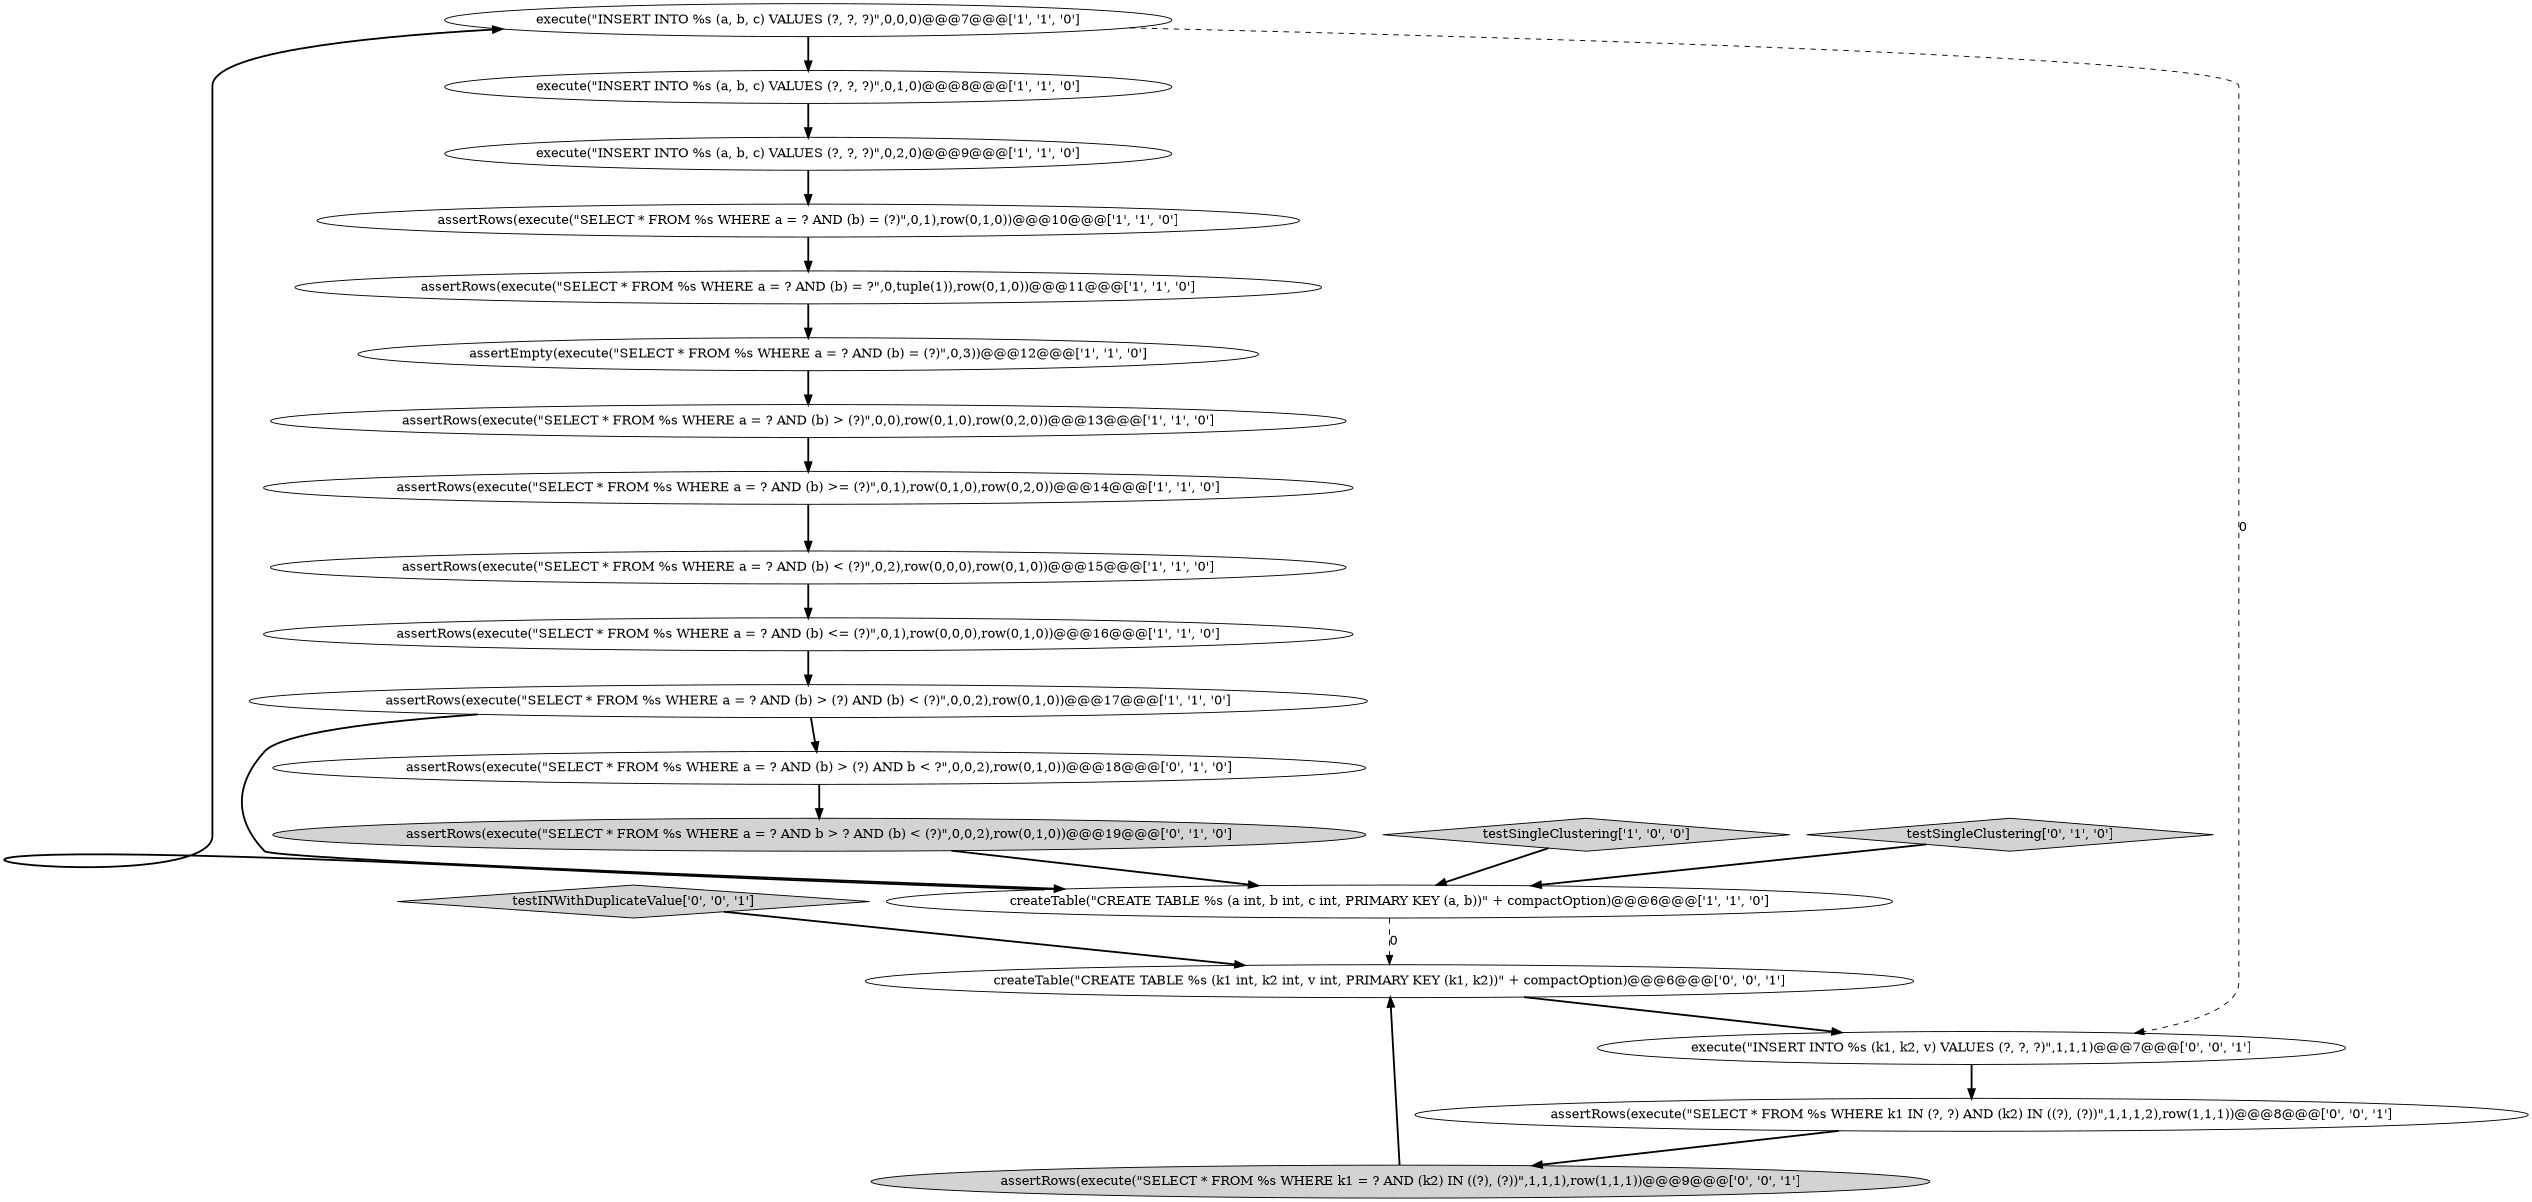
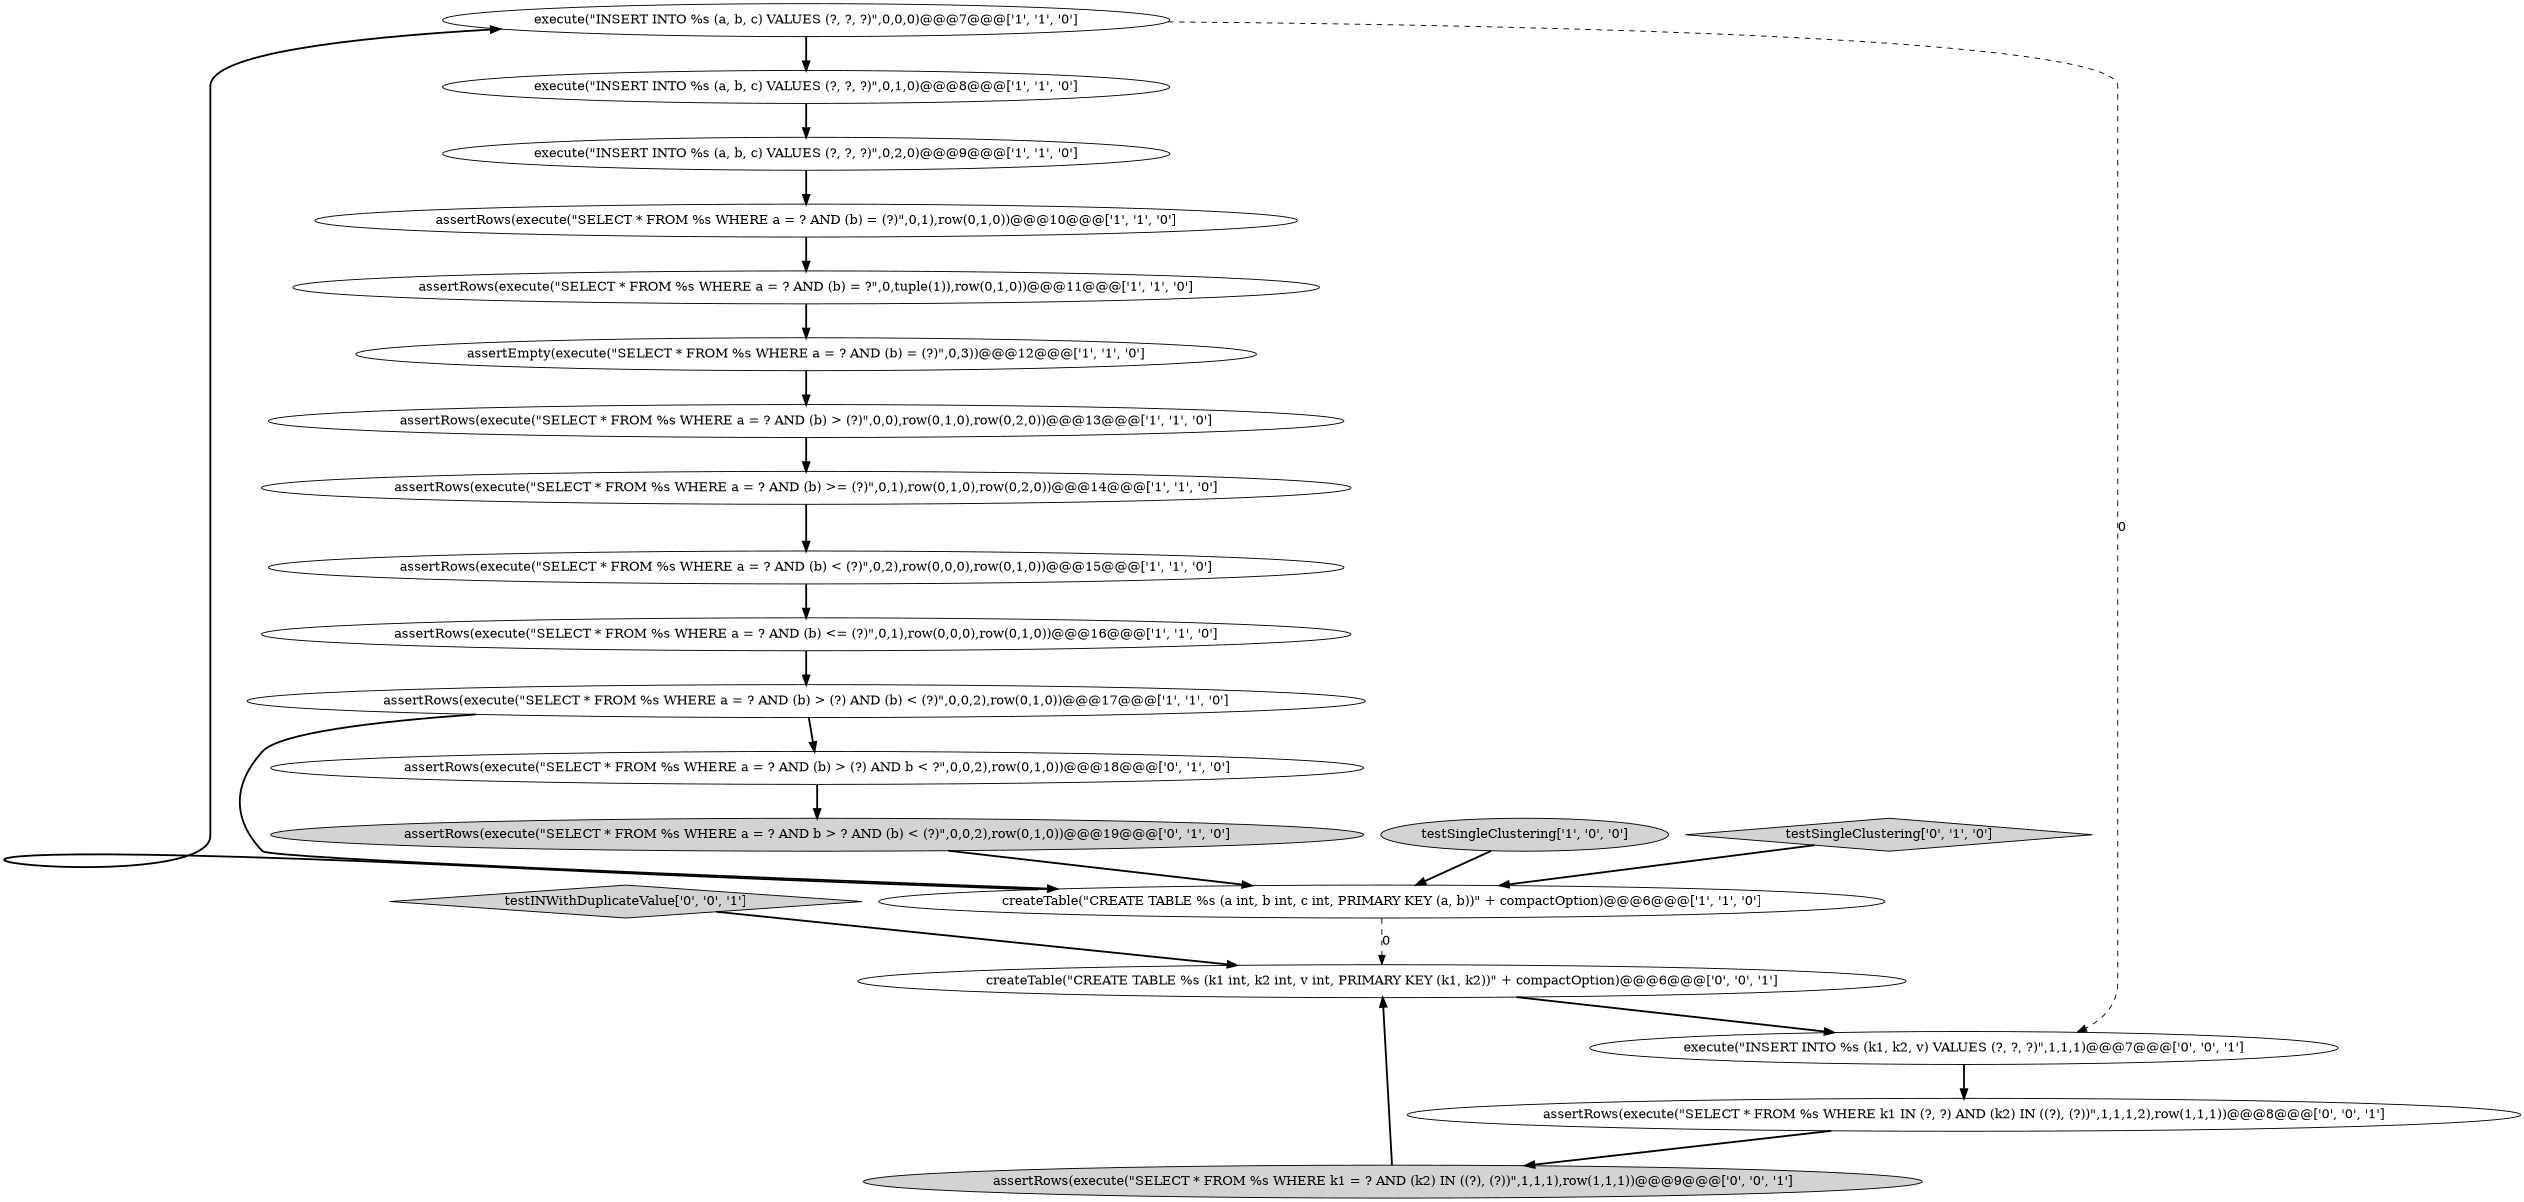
(1586, 835) -> (1525, 835)
